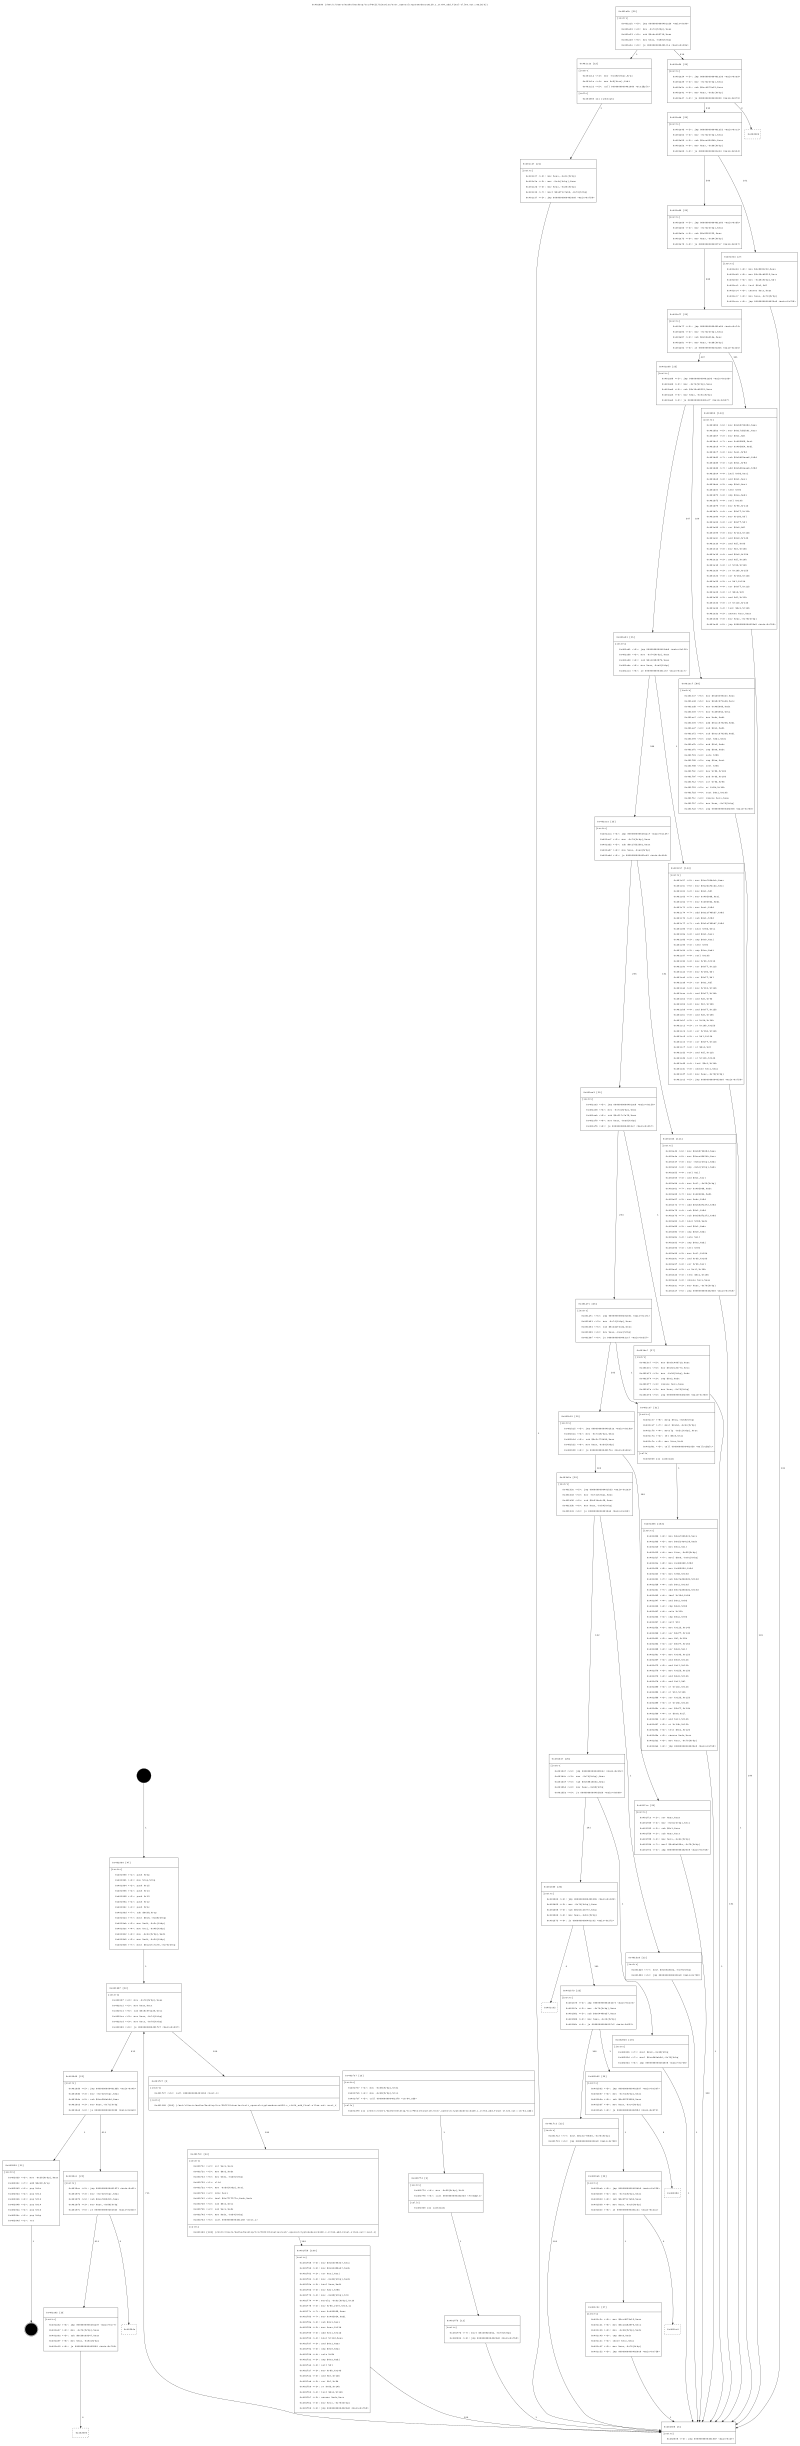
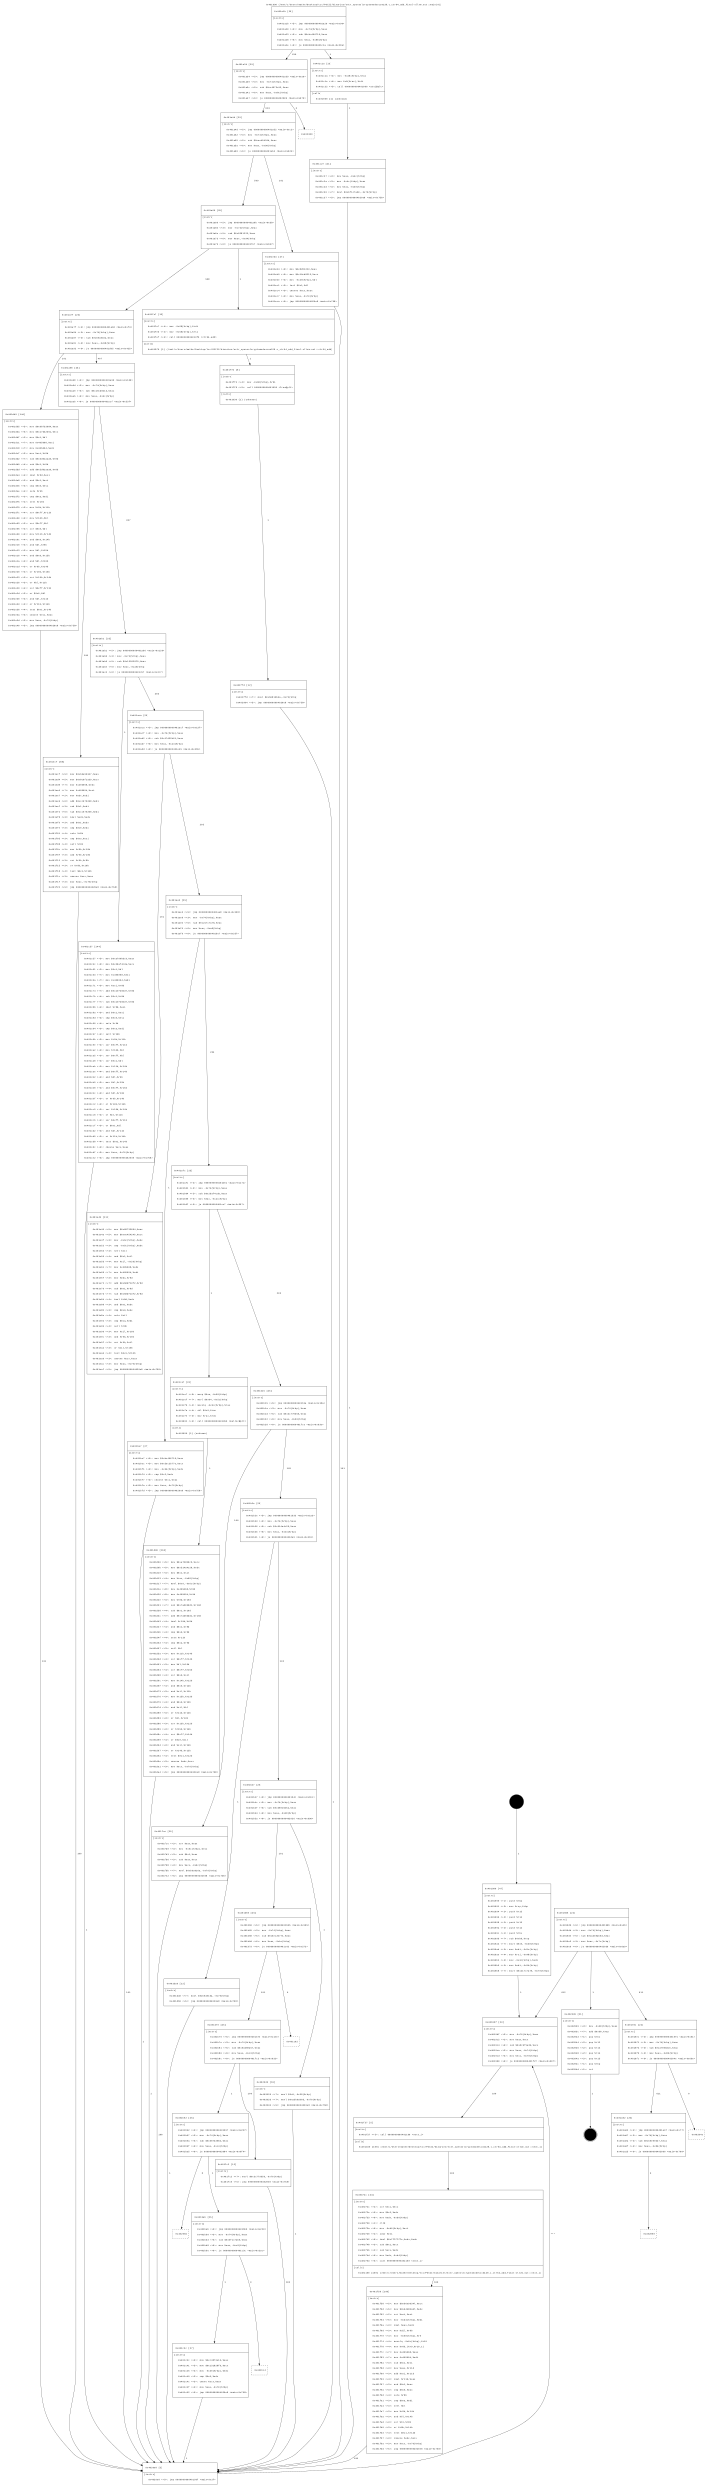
none -> (238, 278)
(122, 2051) -> (557, 1984)
